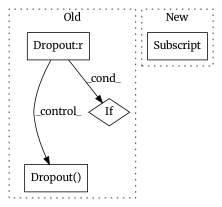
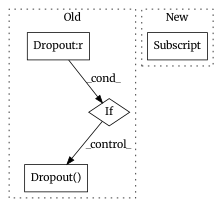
(34, 108) -> (87, 140)
